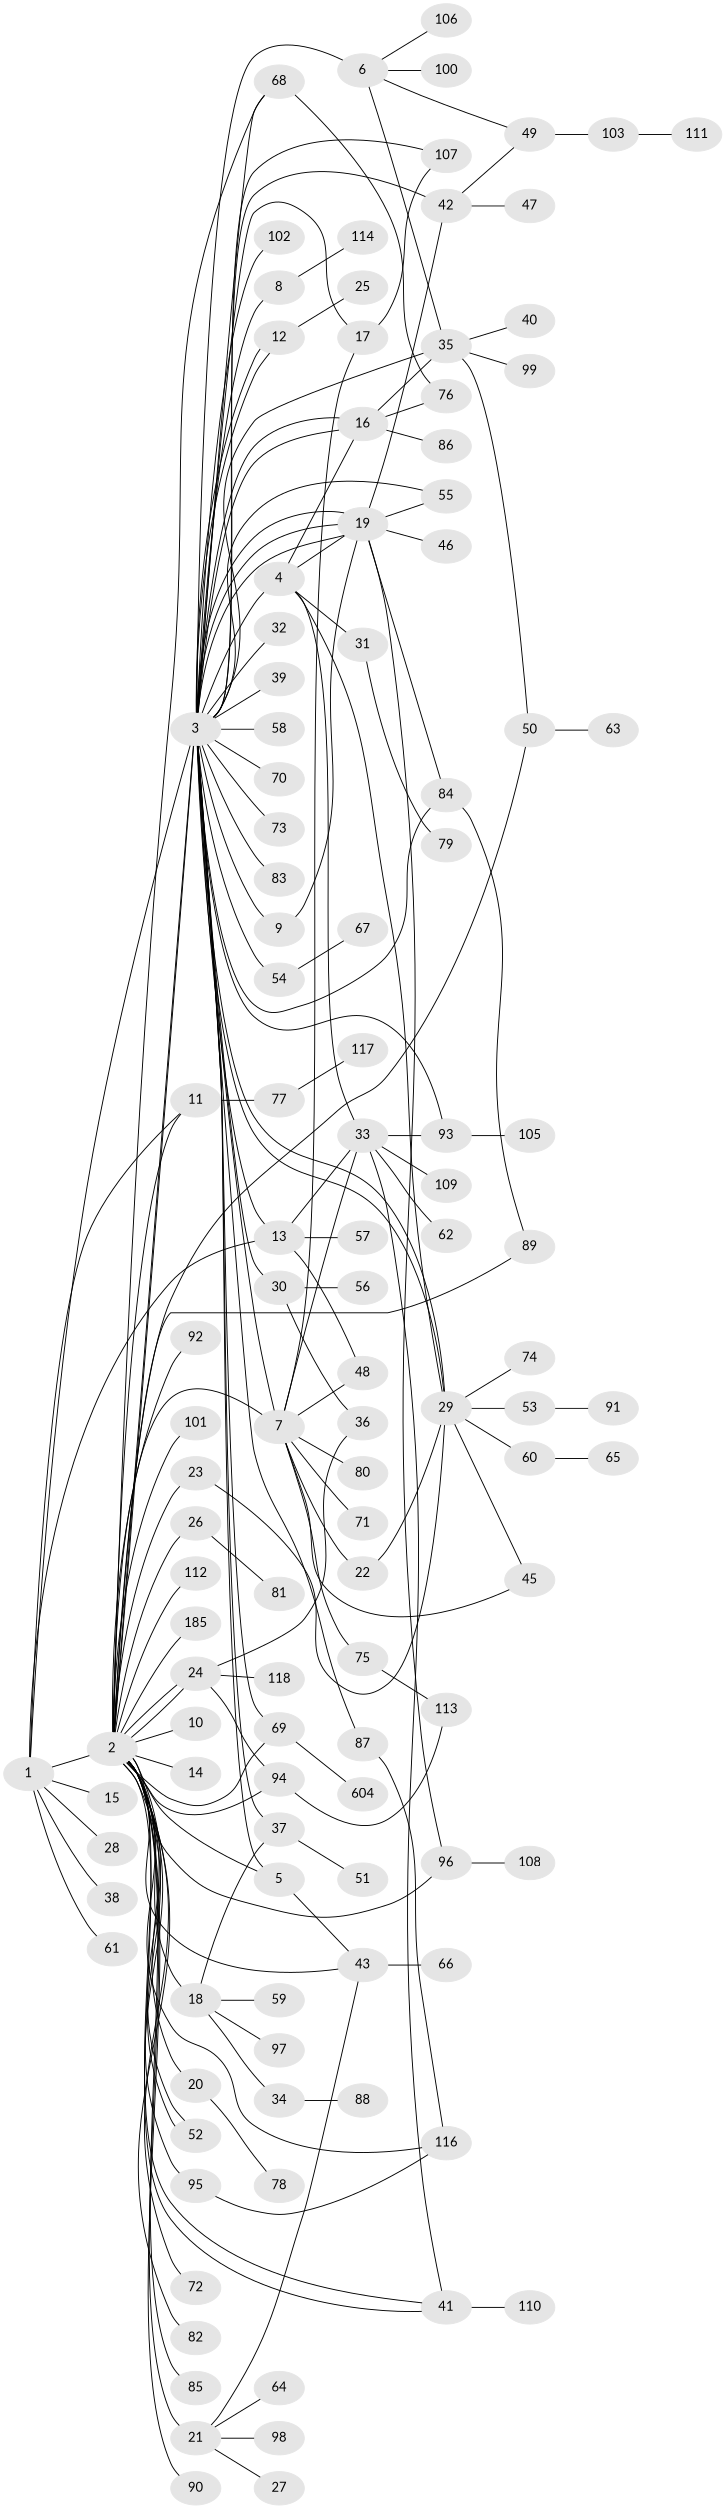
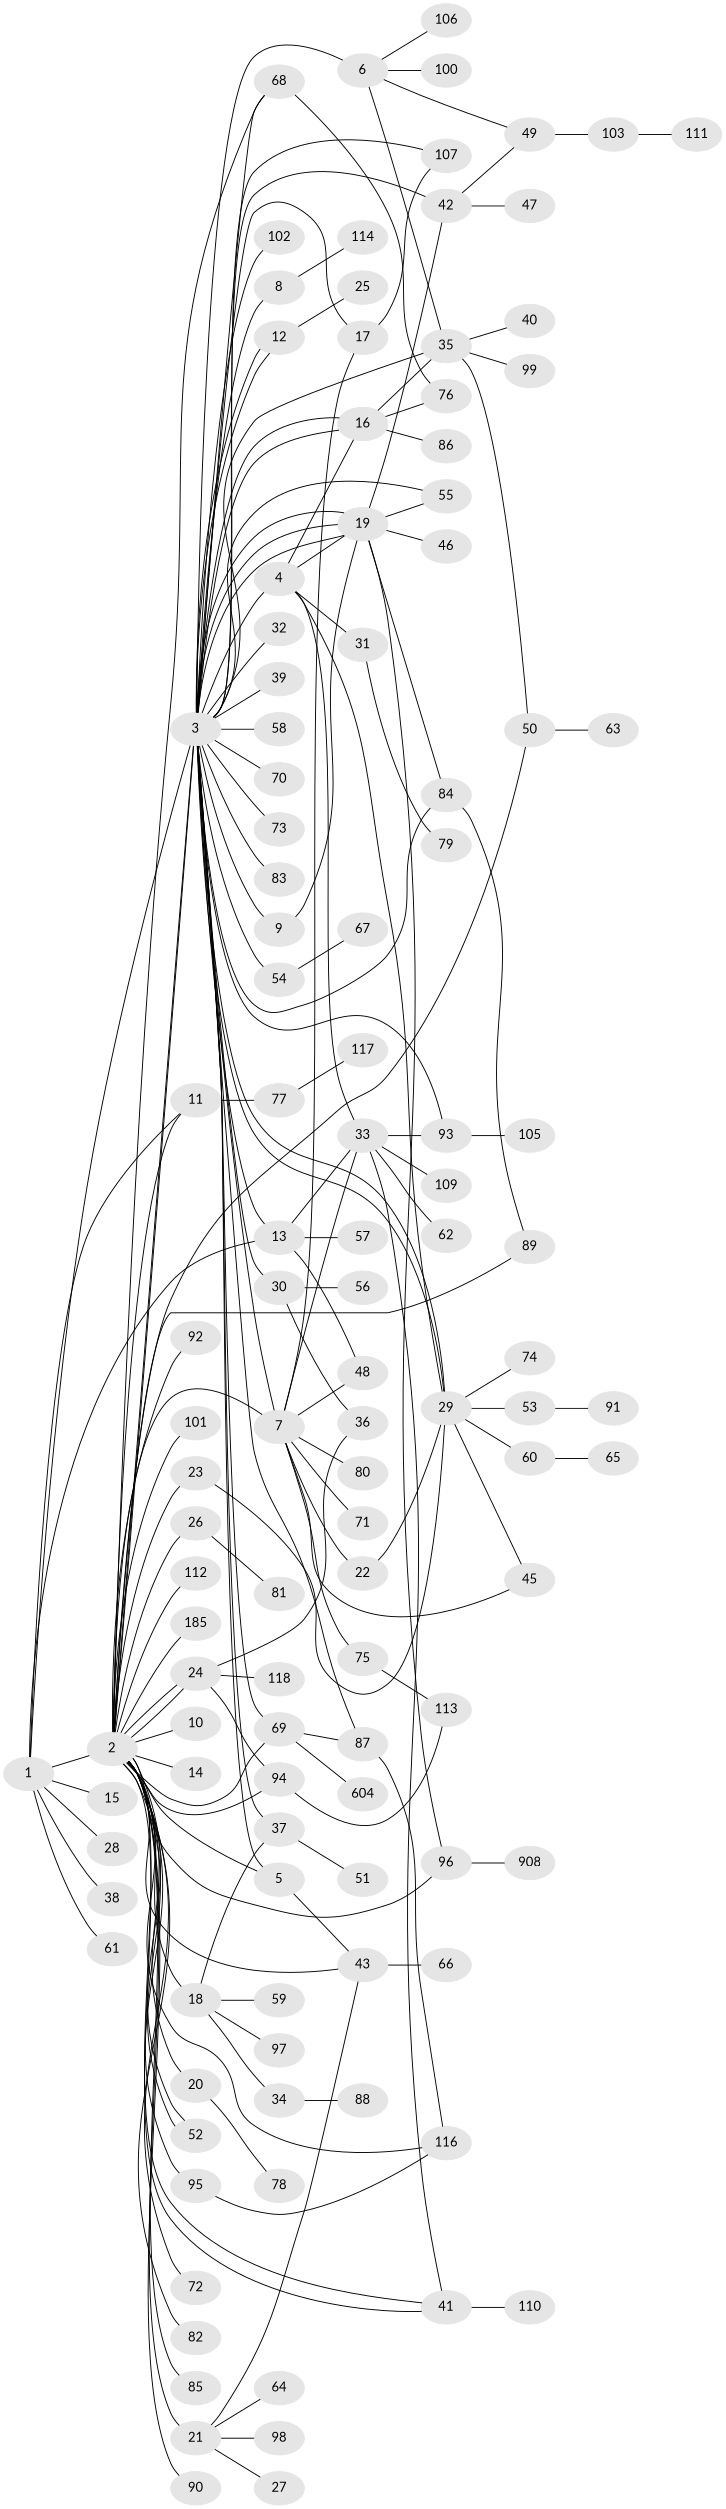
none -> (321, 1737)
(530, 1863) -> (530, 1863)
